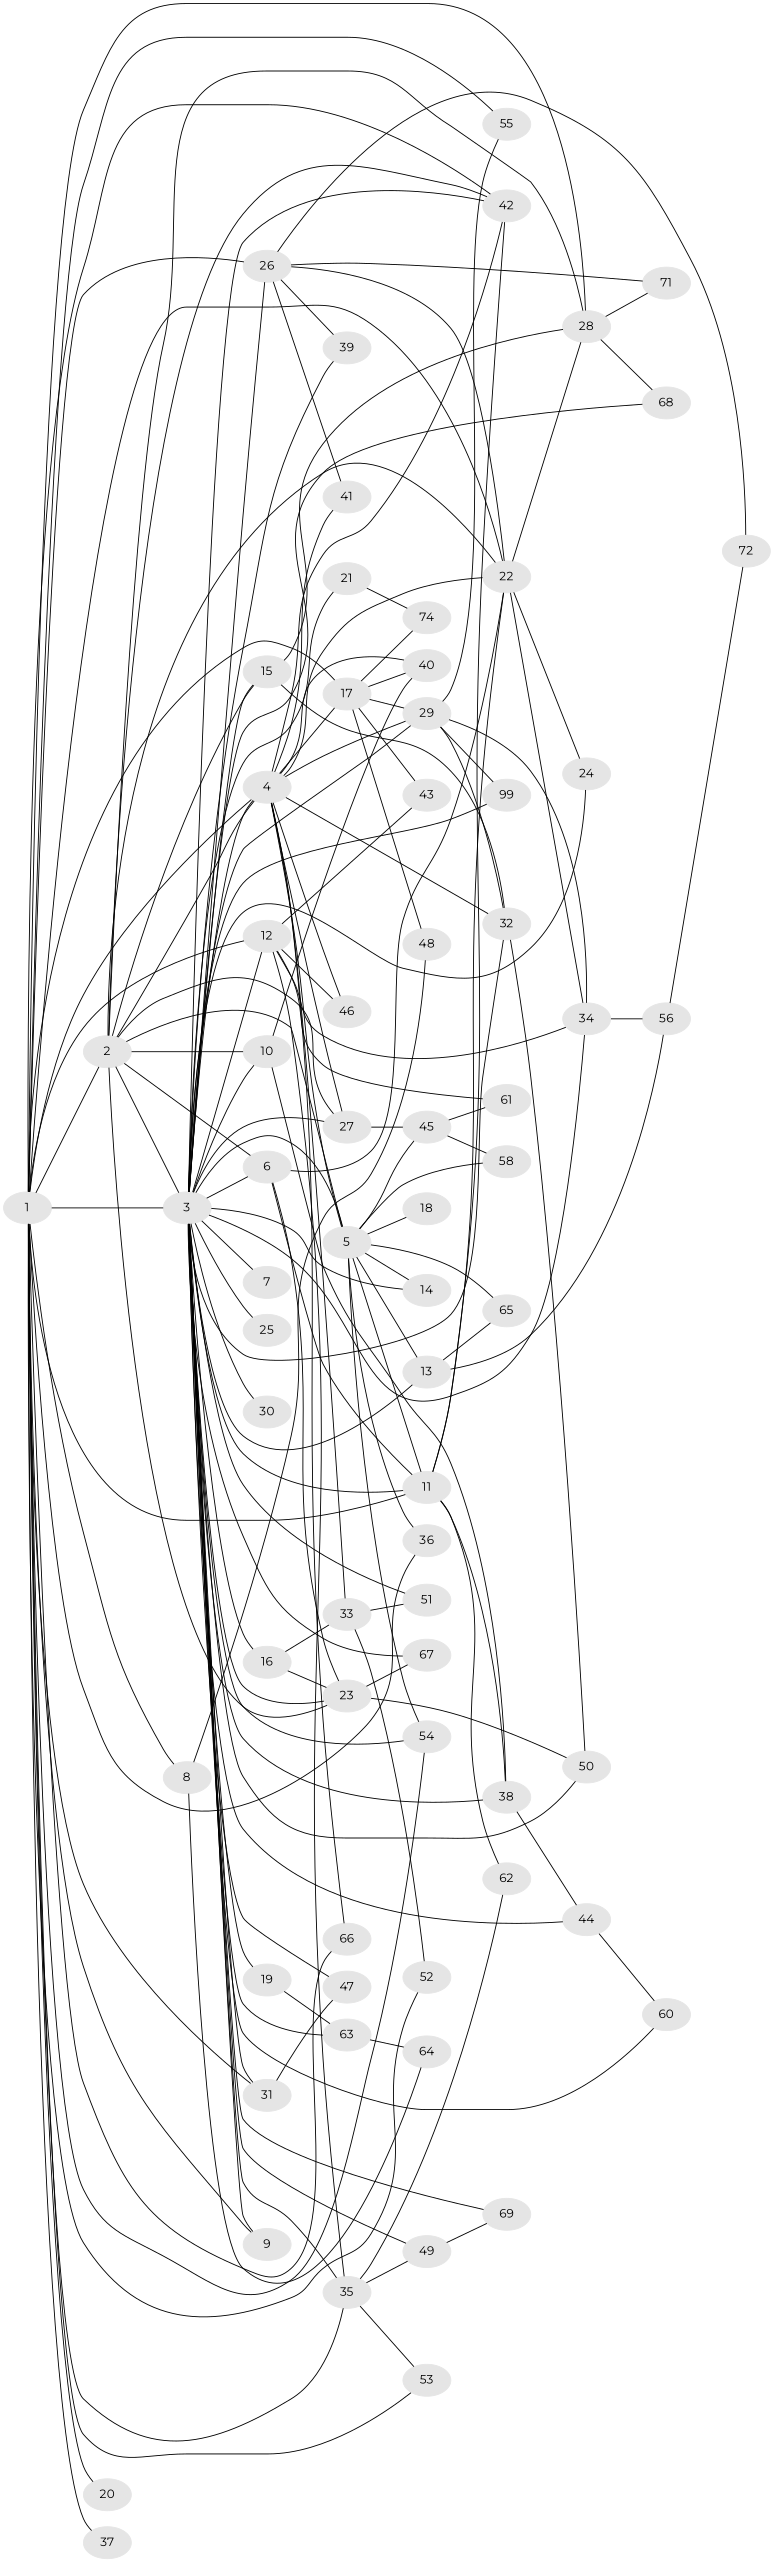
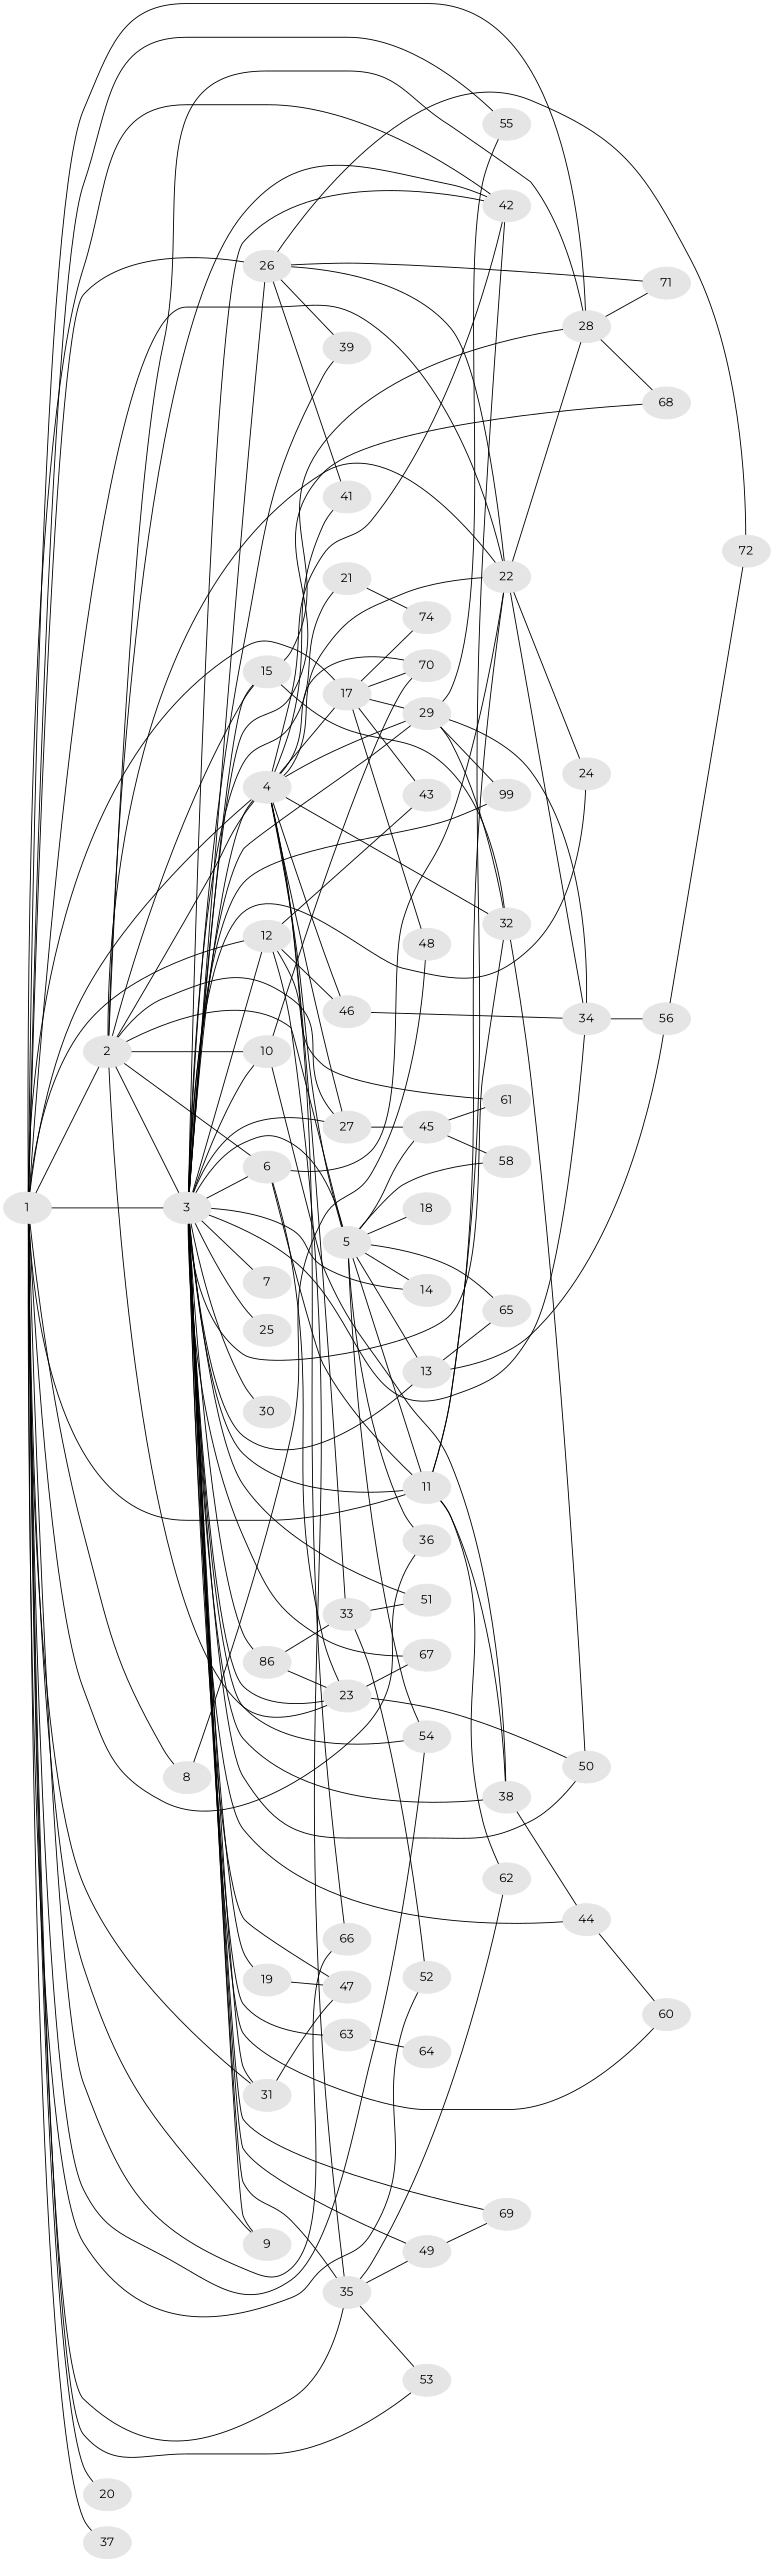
(427, 666) -> (427, 666)
(387, 1057) -> (467, 1015)
(267, 1662) -> (267, 1662)
(307, 2008) -> (307, 1984)
(219, 2186) -> none
